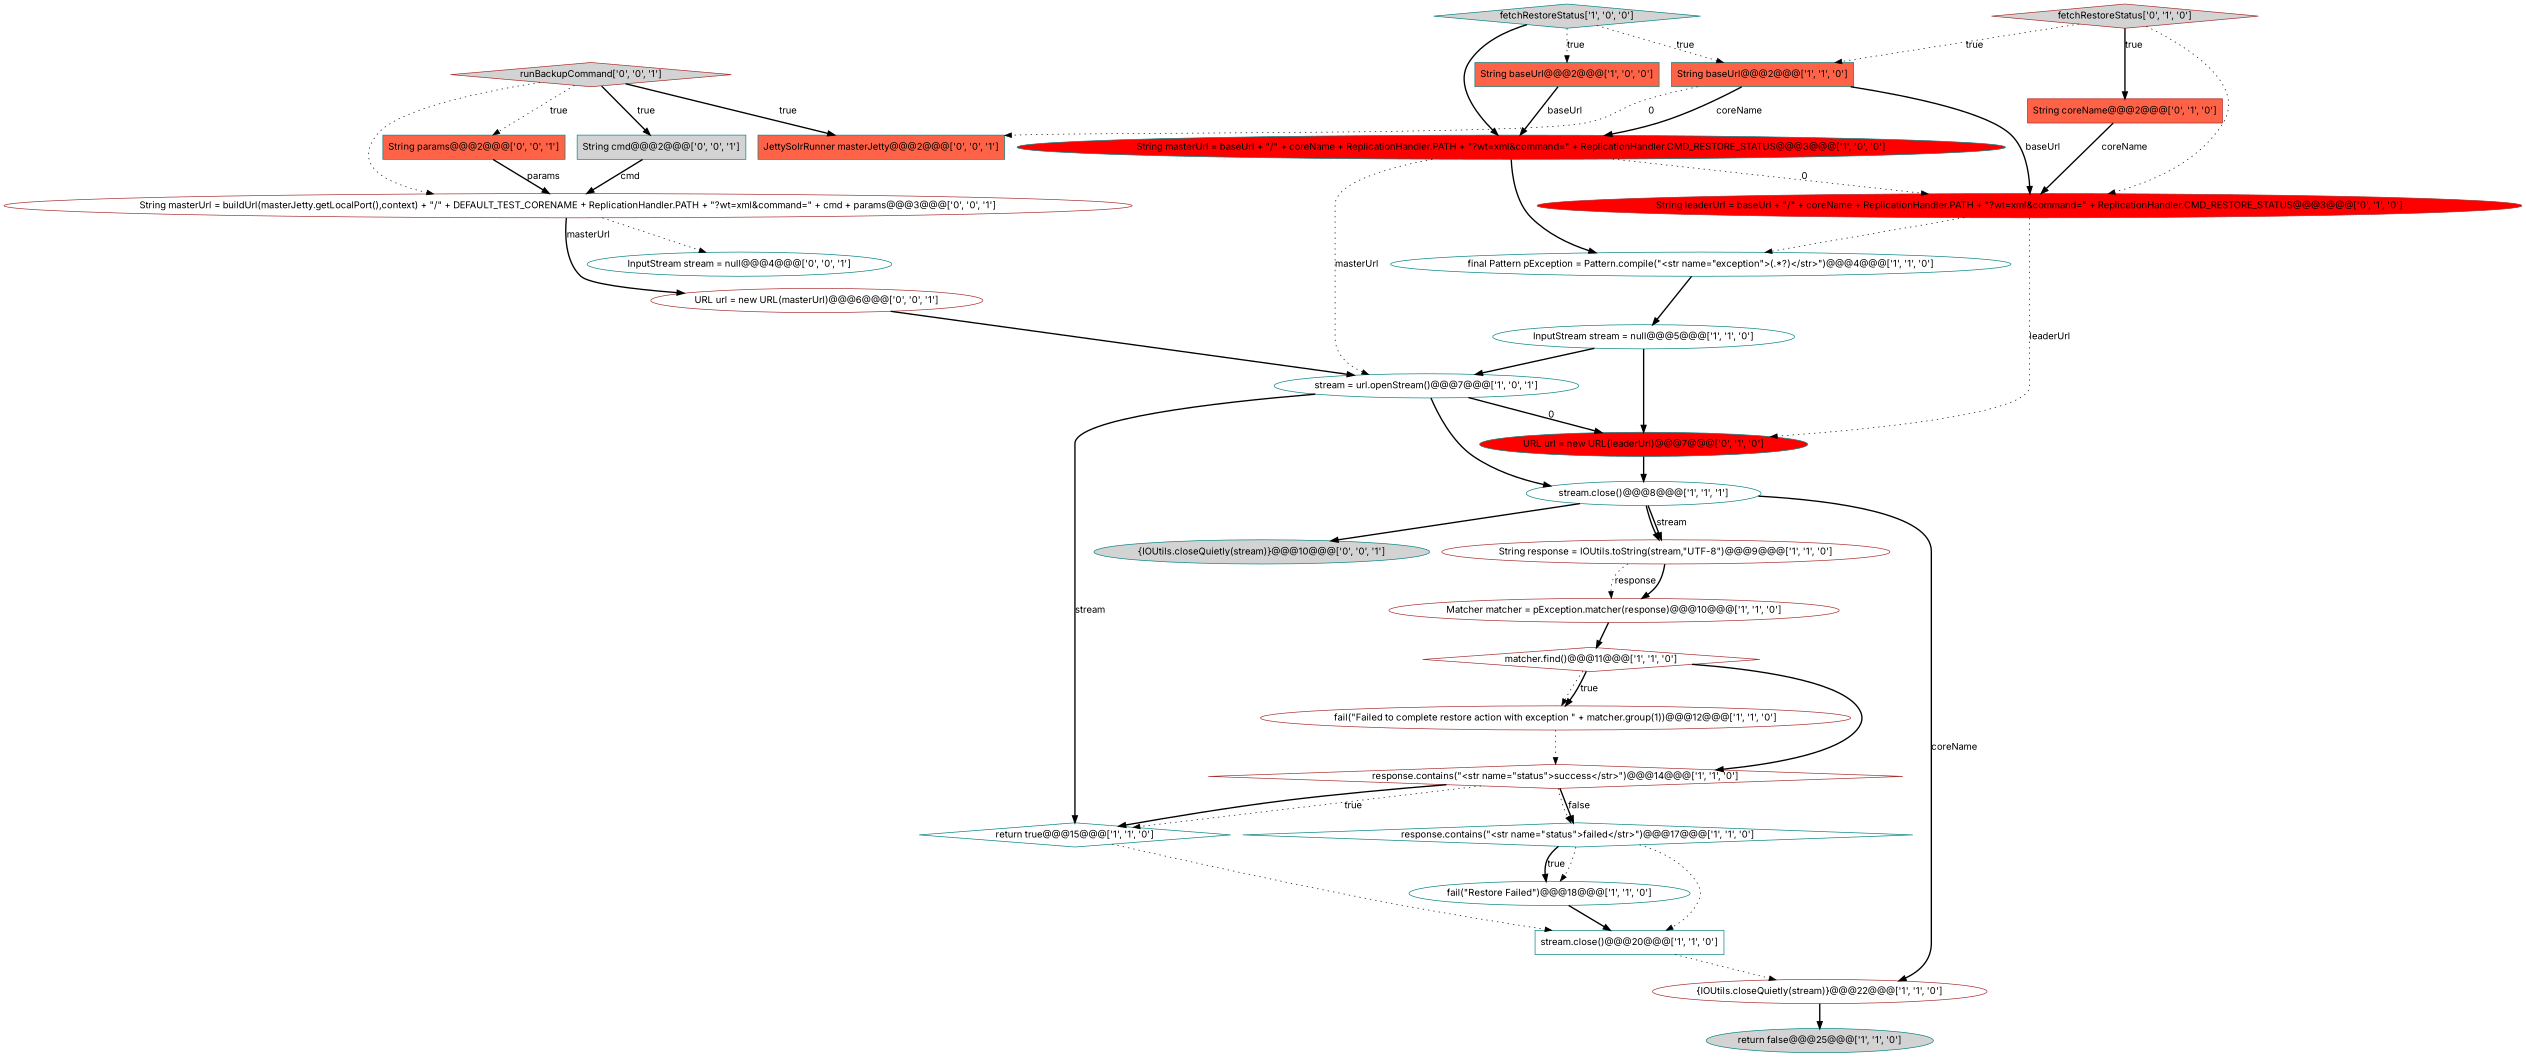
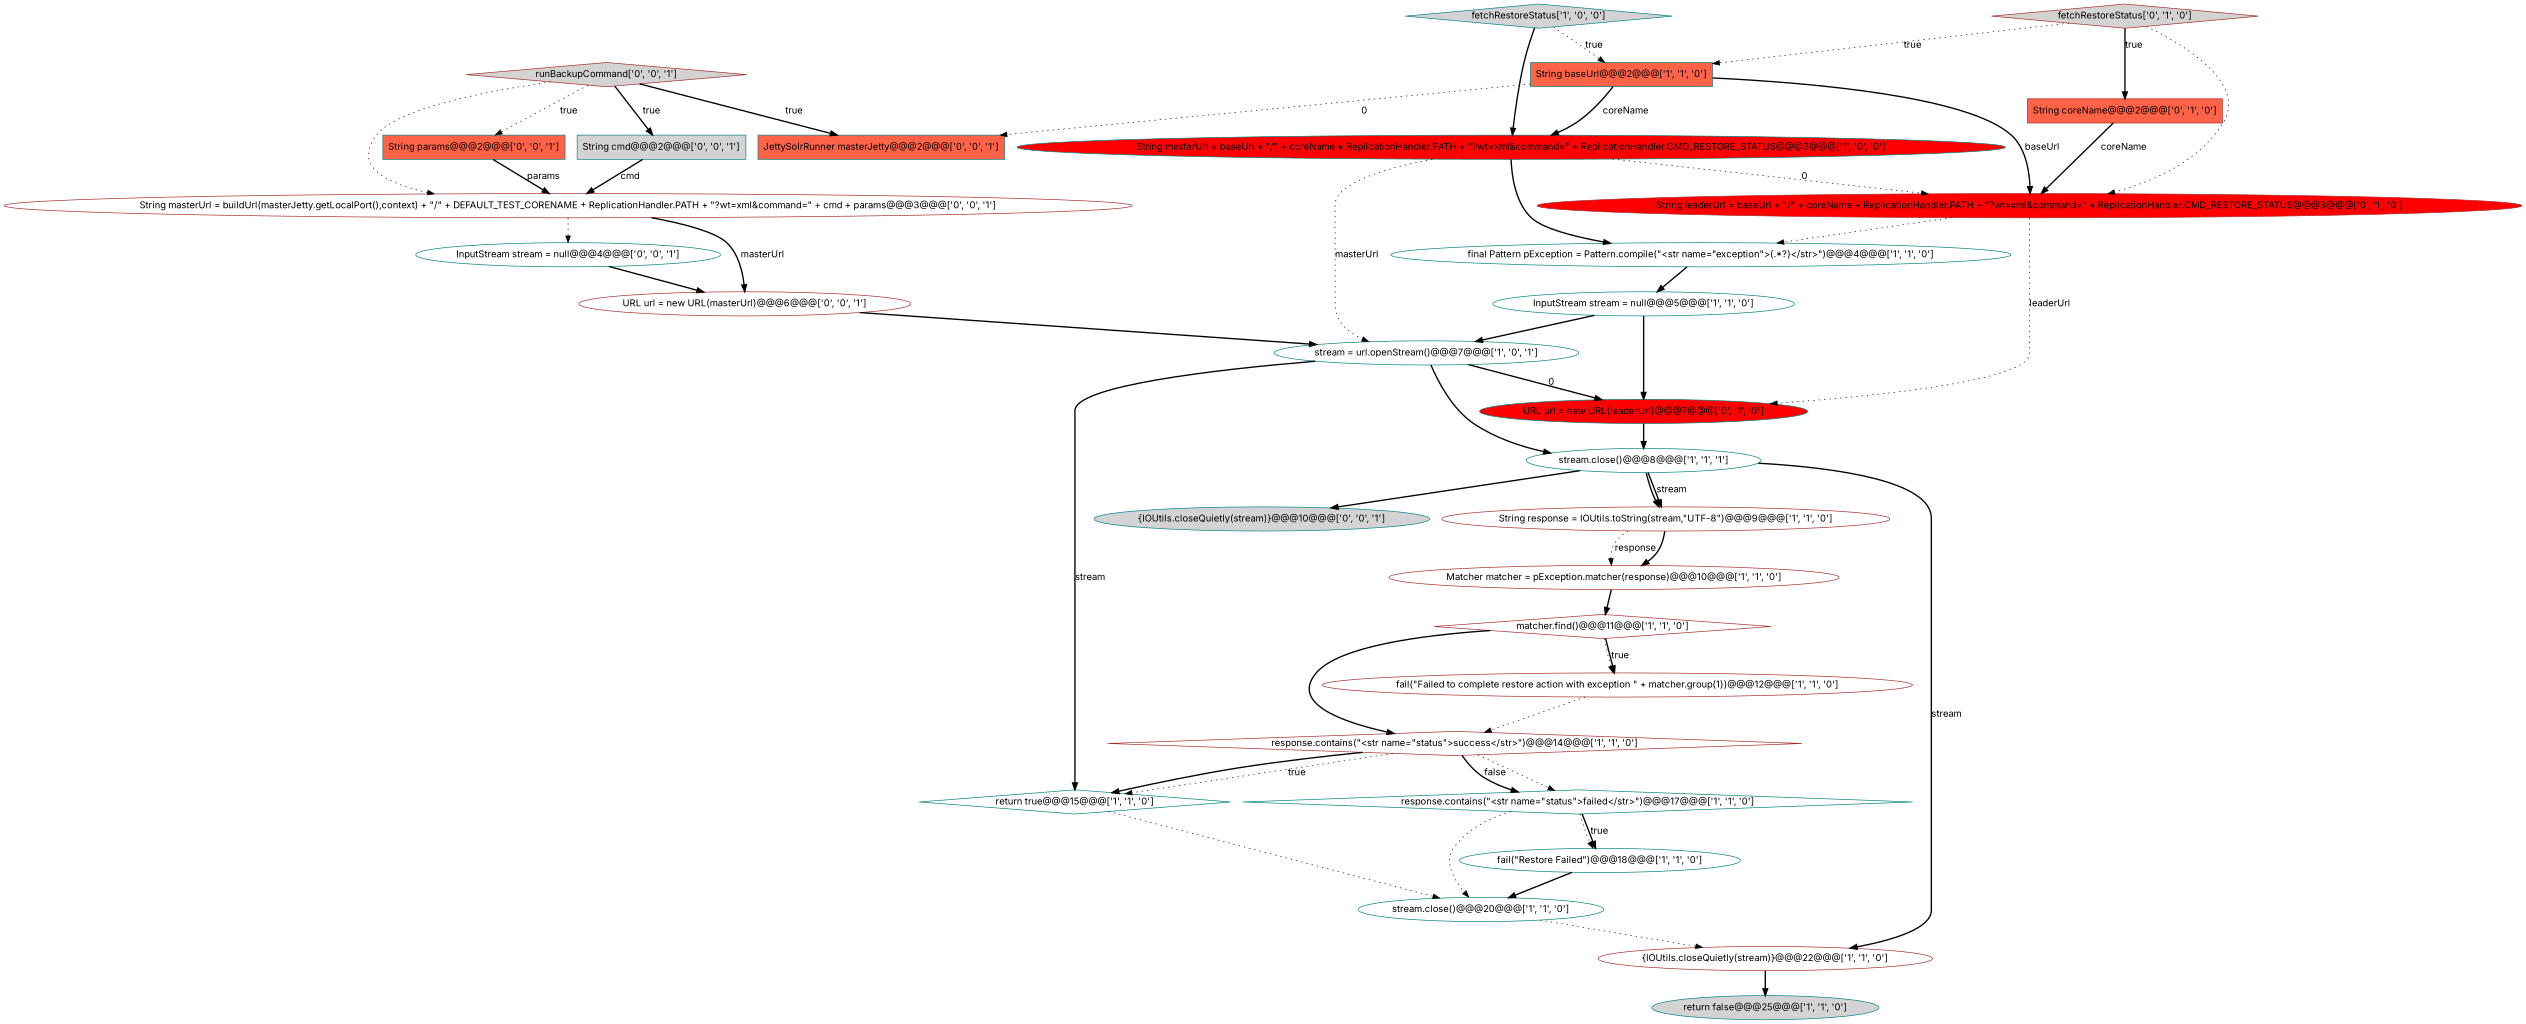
(1567, 75) -> none
none -> (653, 278)
(1955, 747) -> (1947, 714)
(1630, 942) -> (1481, 910)
